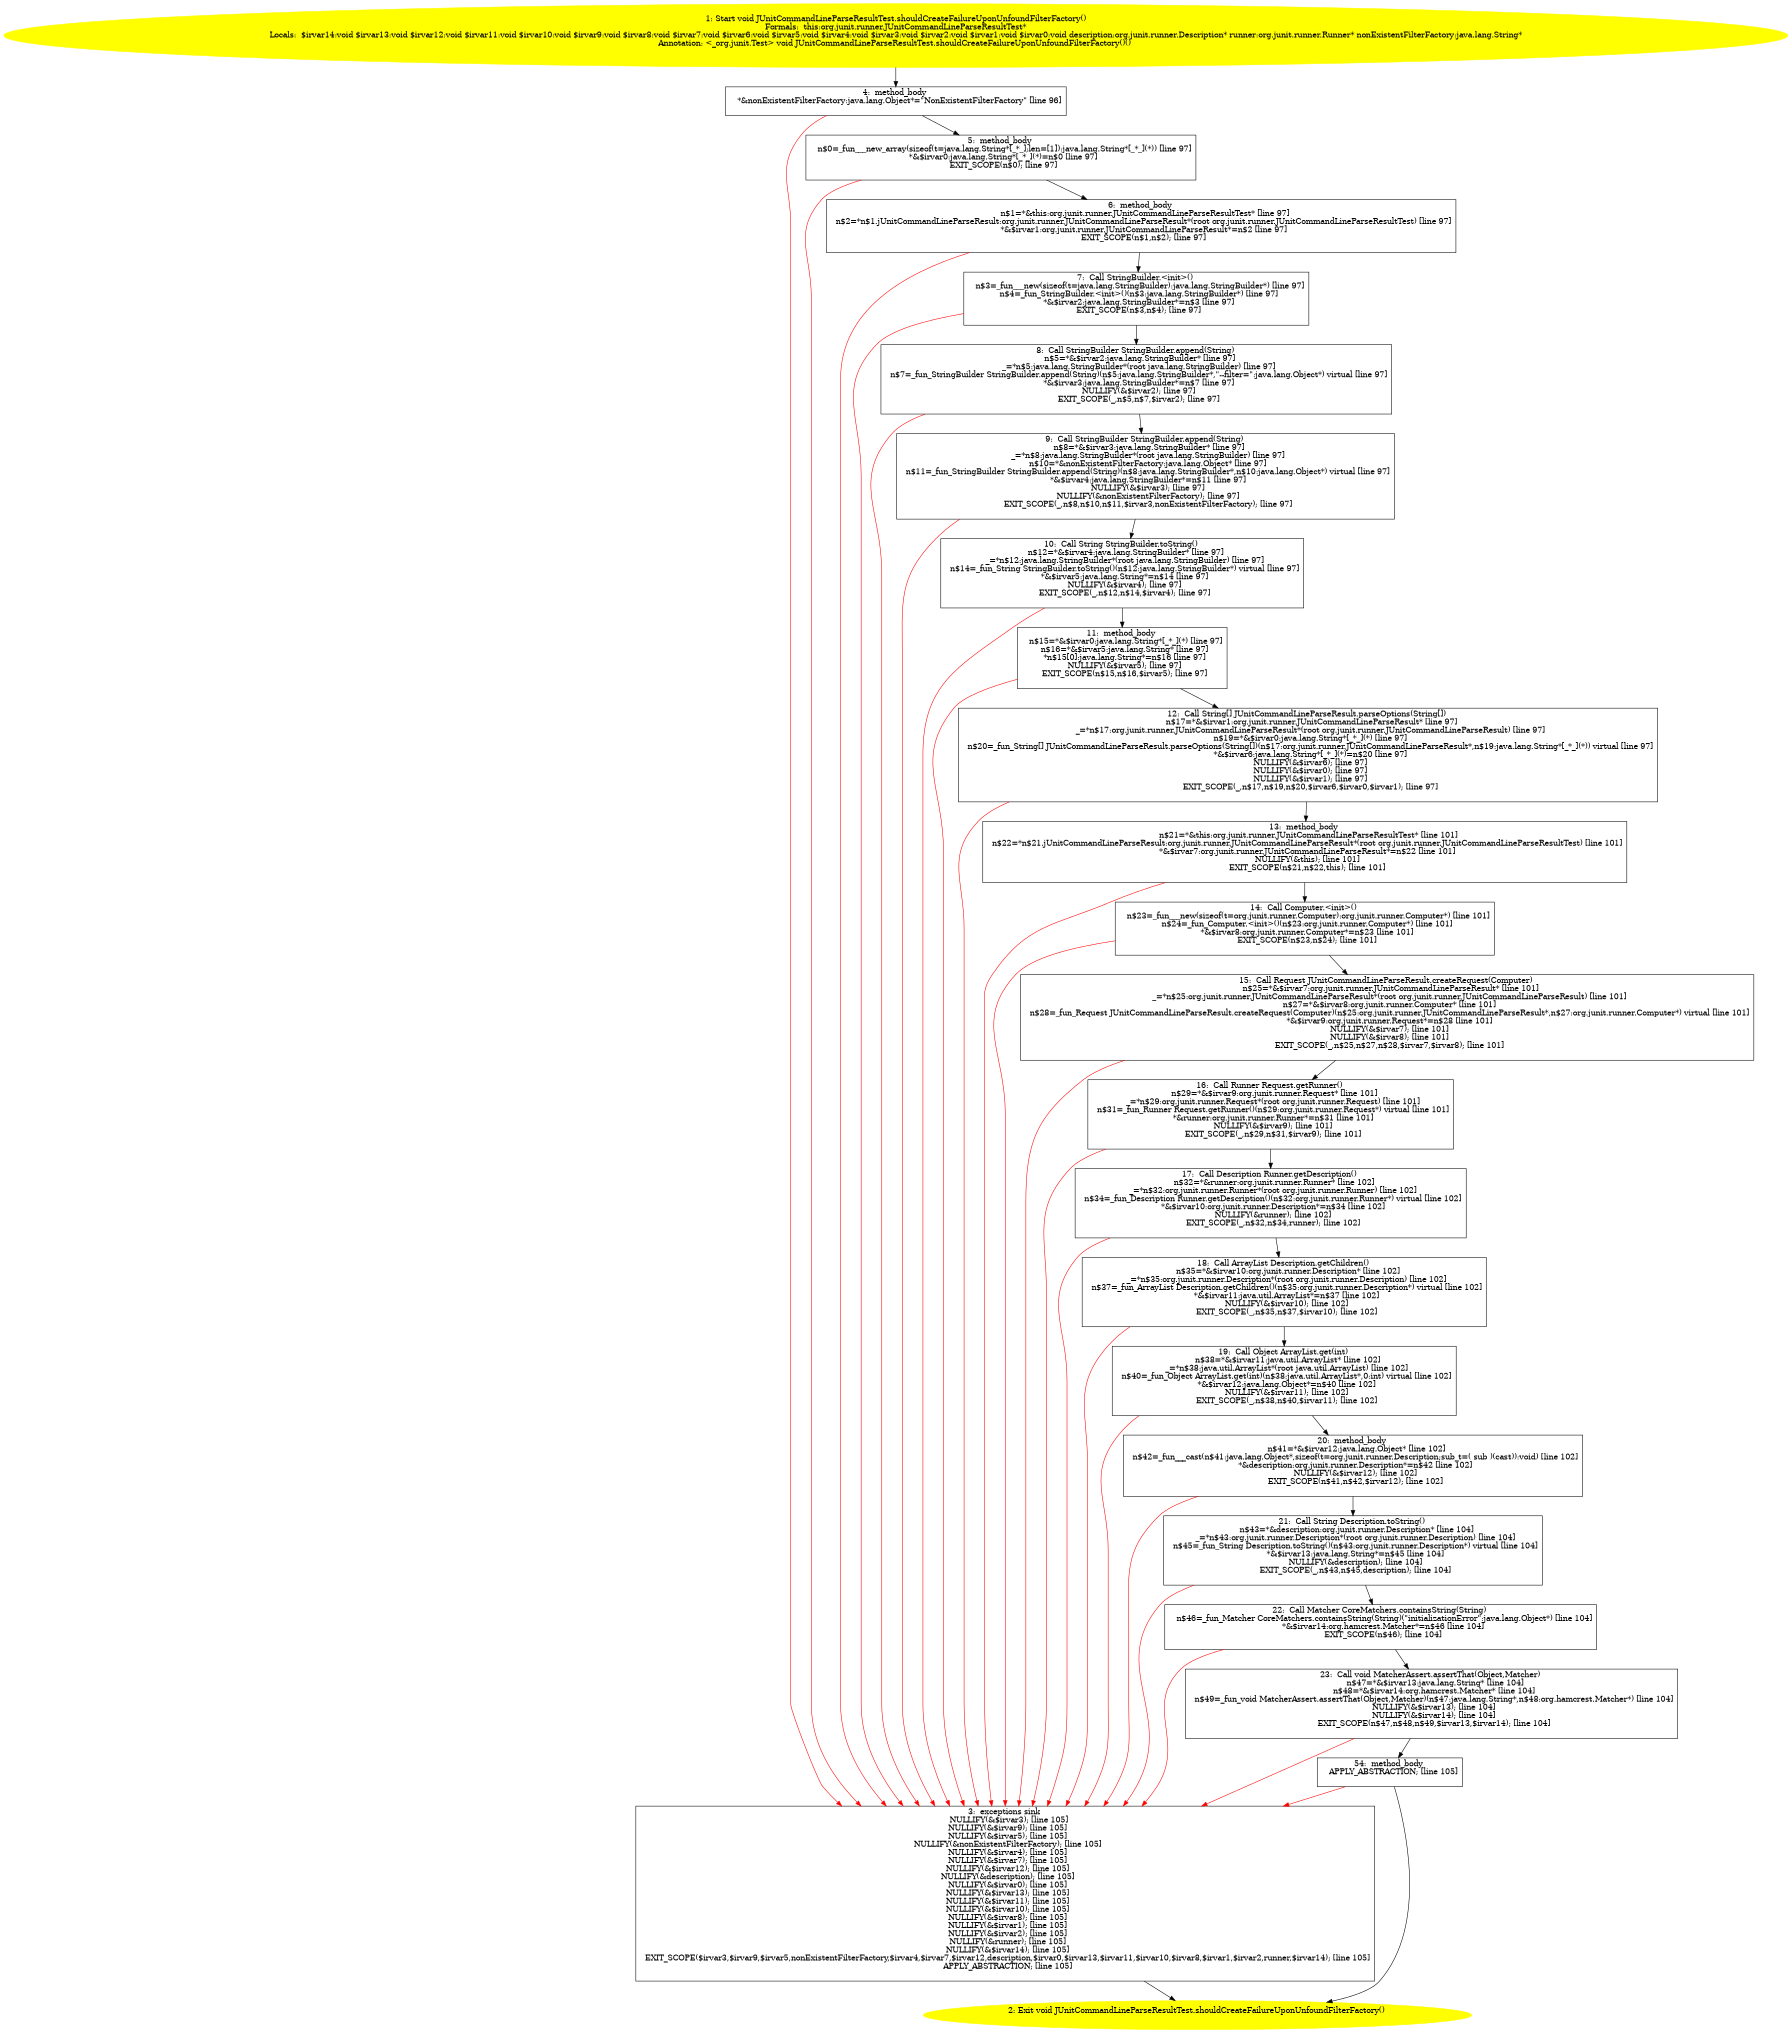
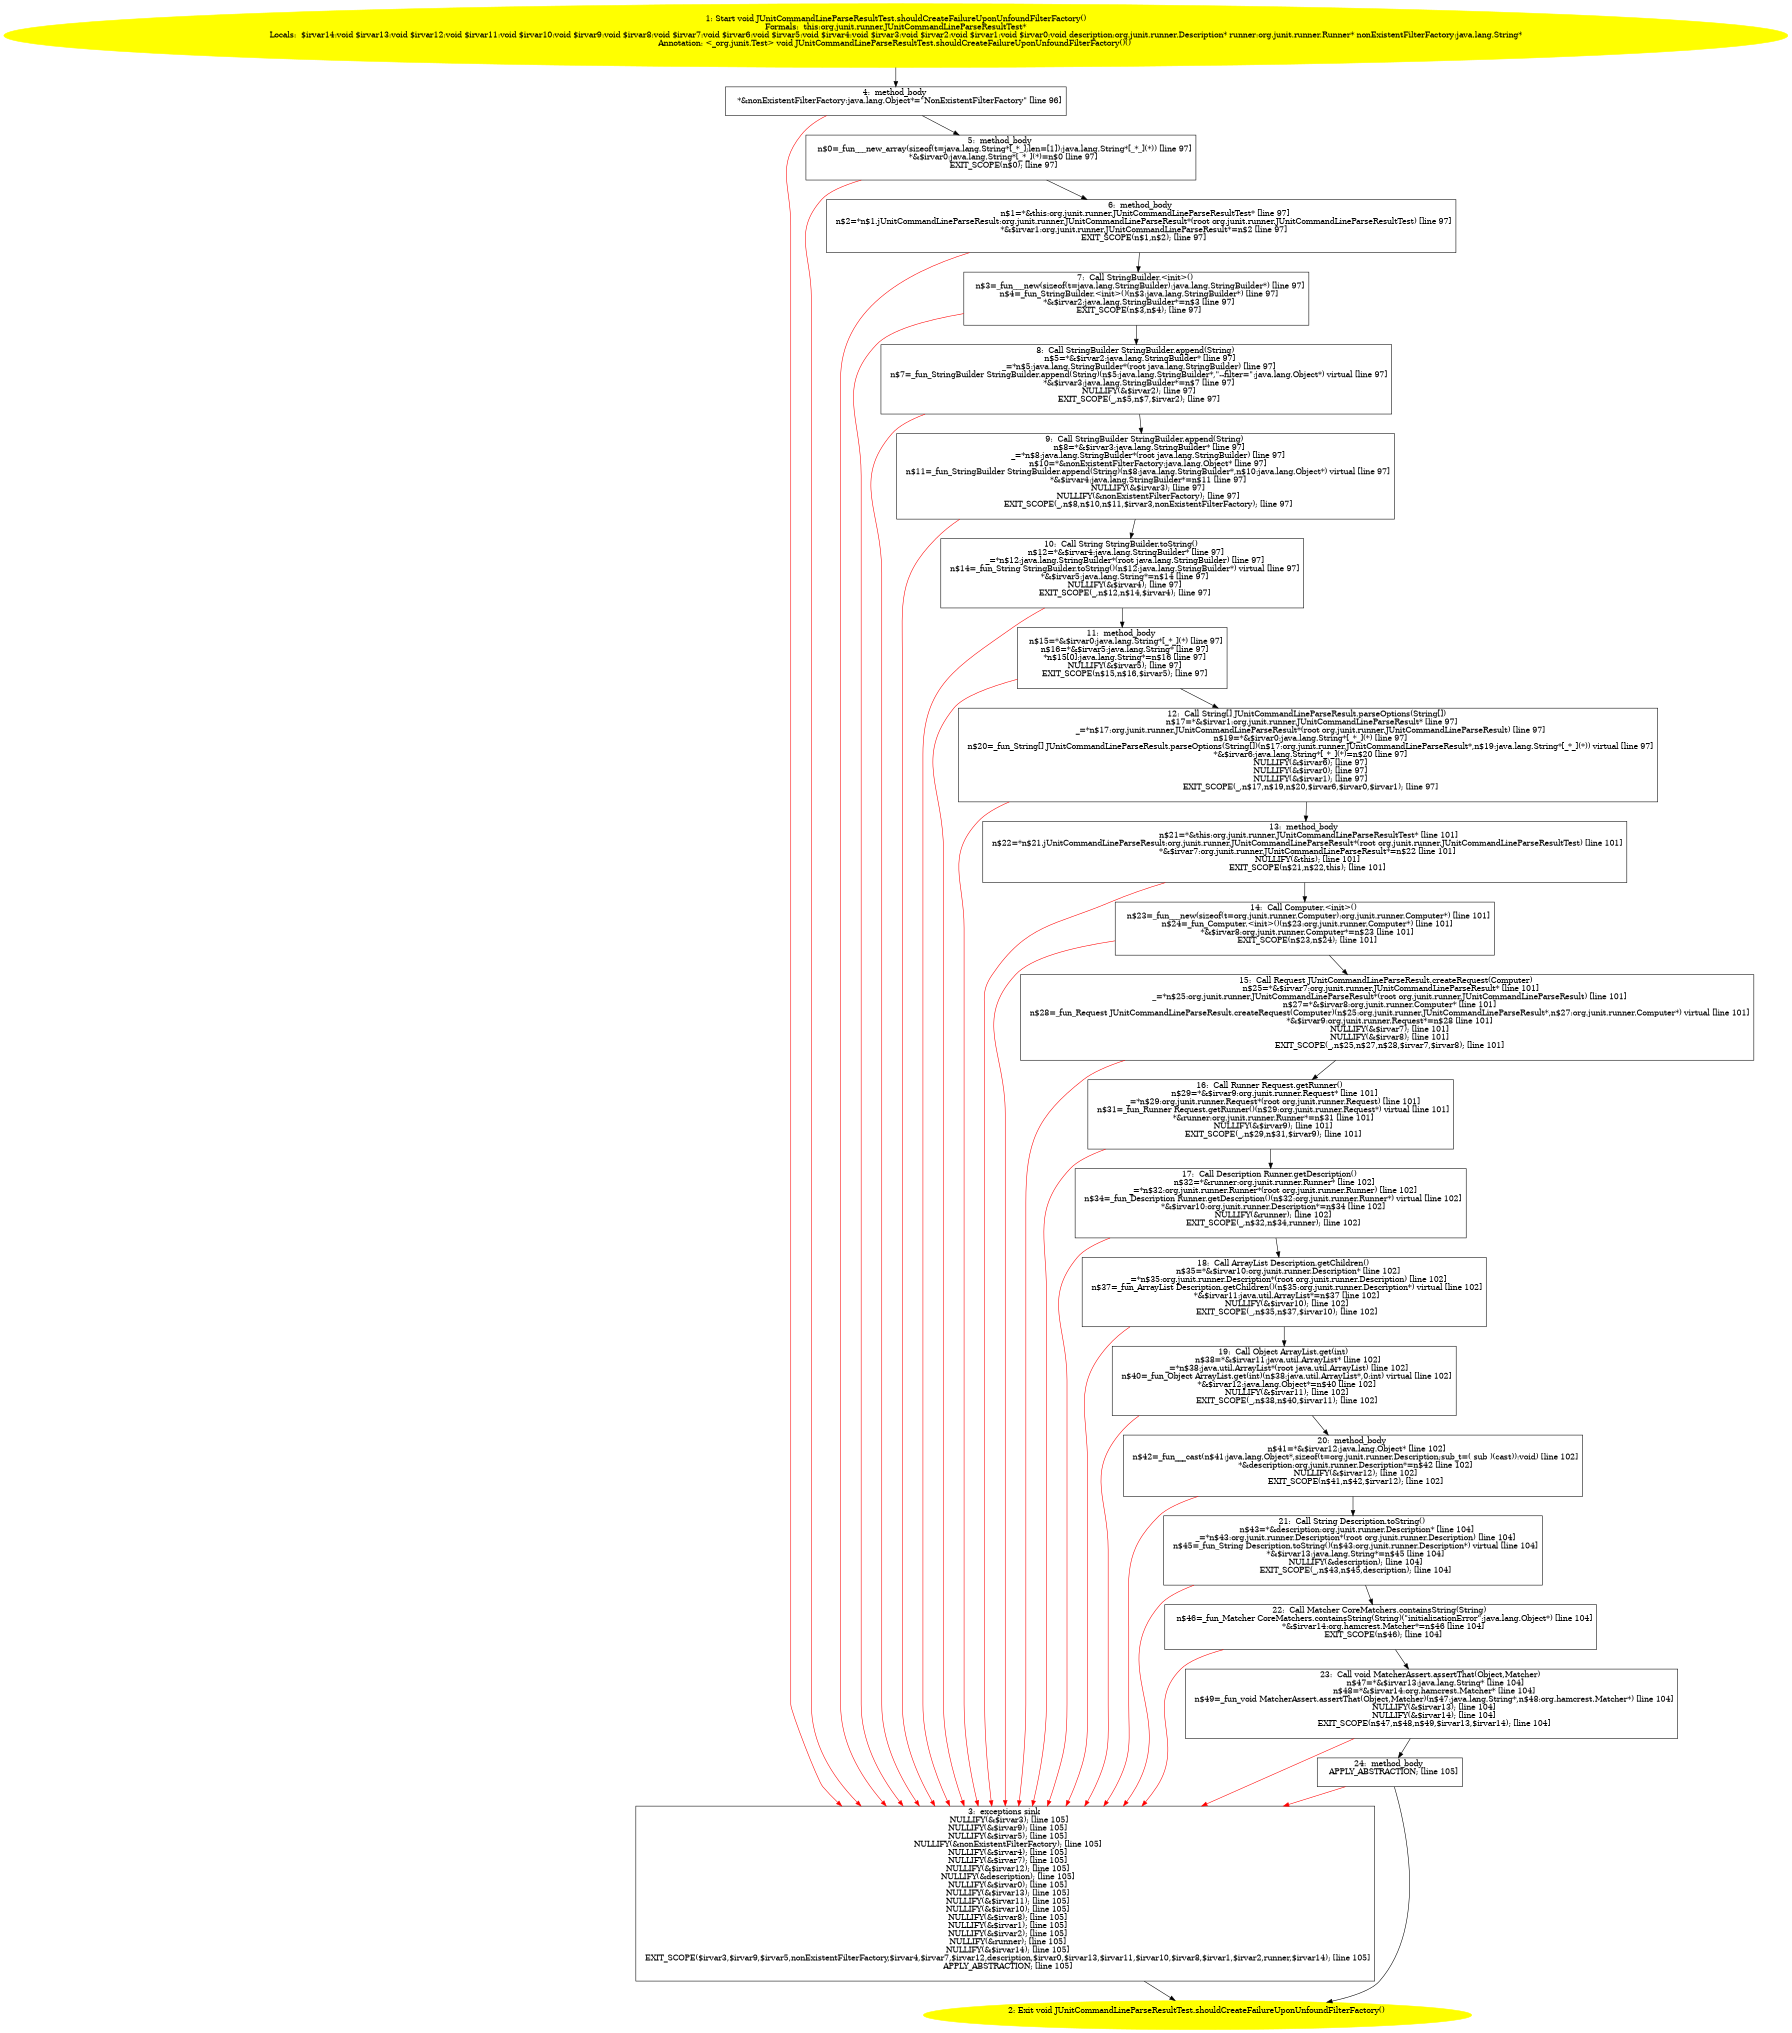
(1390, 1772) -> (1390, 1772)
